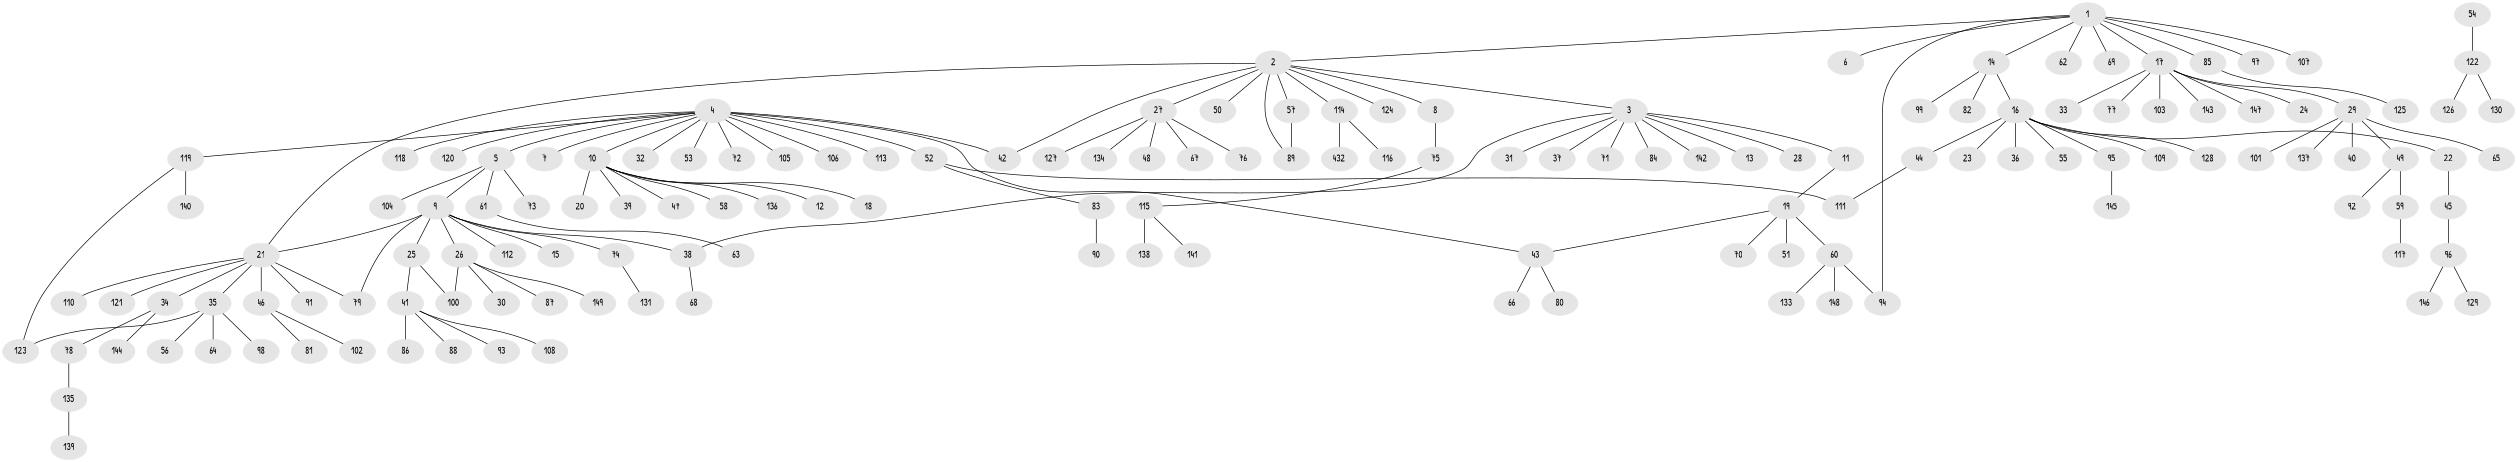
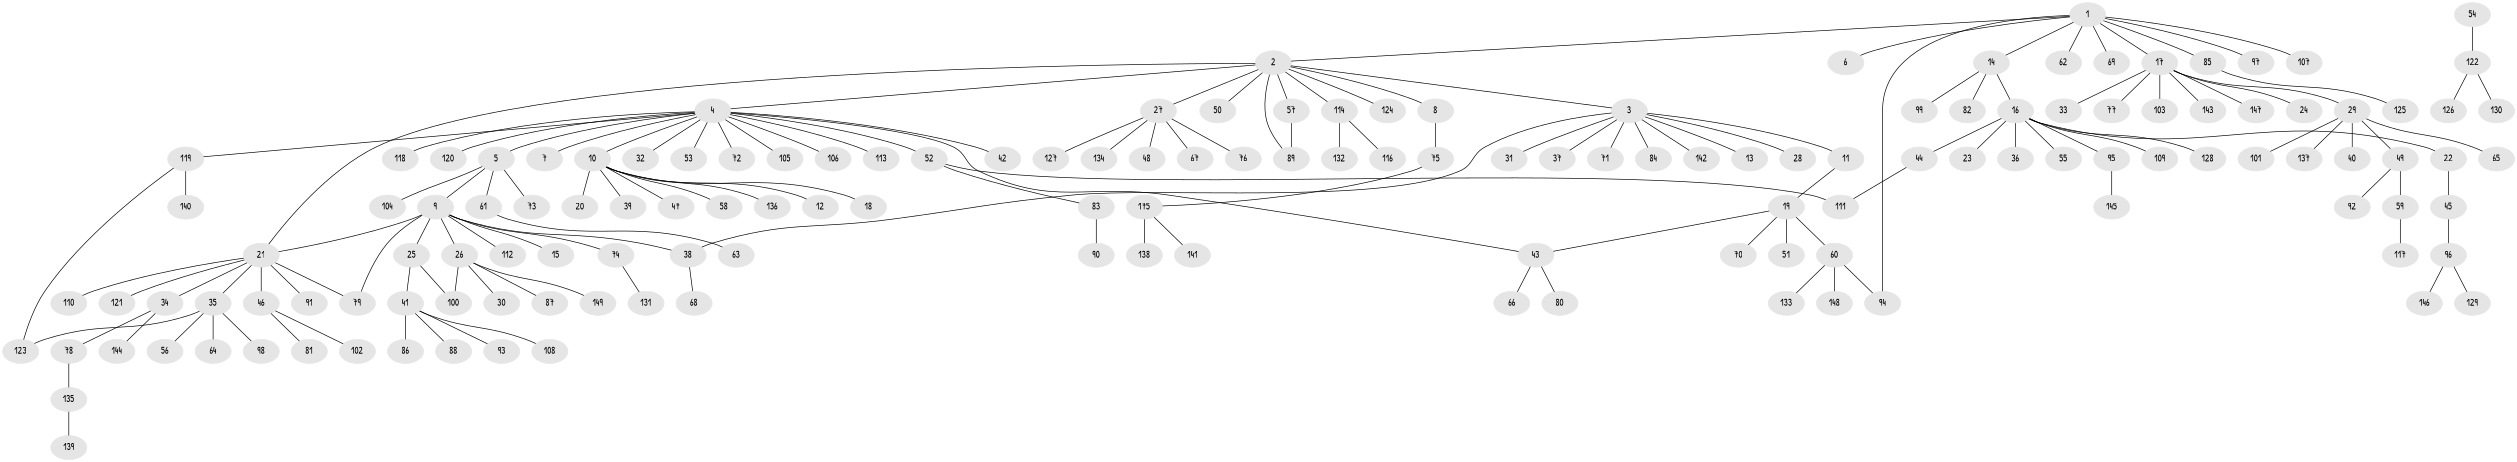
(1133, 99) -> (993, 87)
(1339, 159) -> (1339, 159)
(1144, 207) -> (1144, 207)
